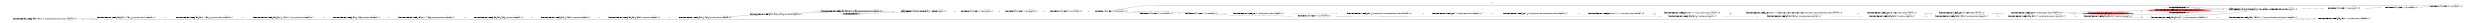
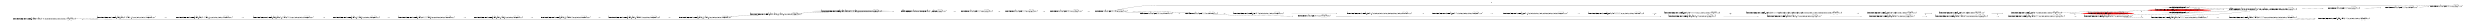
(852, 14) -> none
